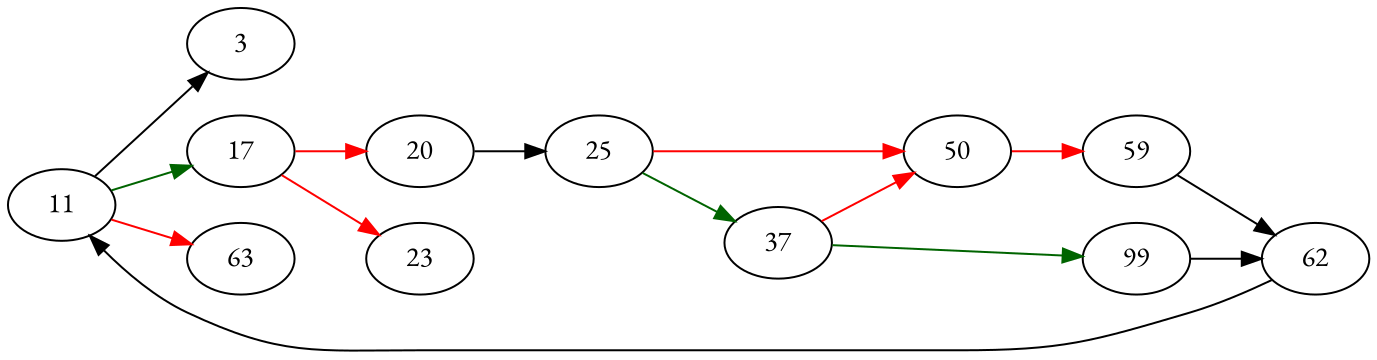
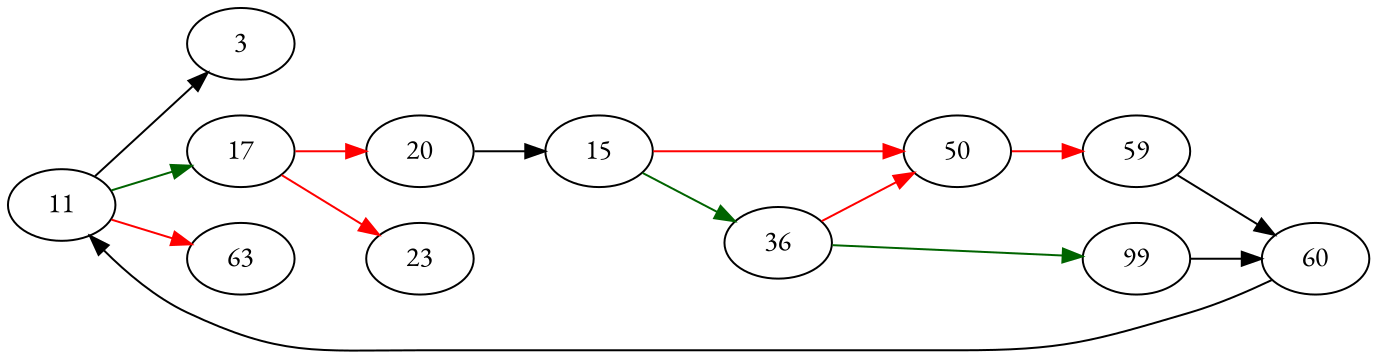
(599, 151) -> (599, 151)
(778, 243) -> (778, 243)
(1316, 259) -> (1316, 259)
